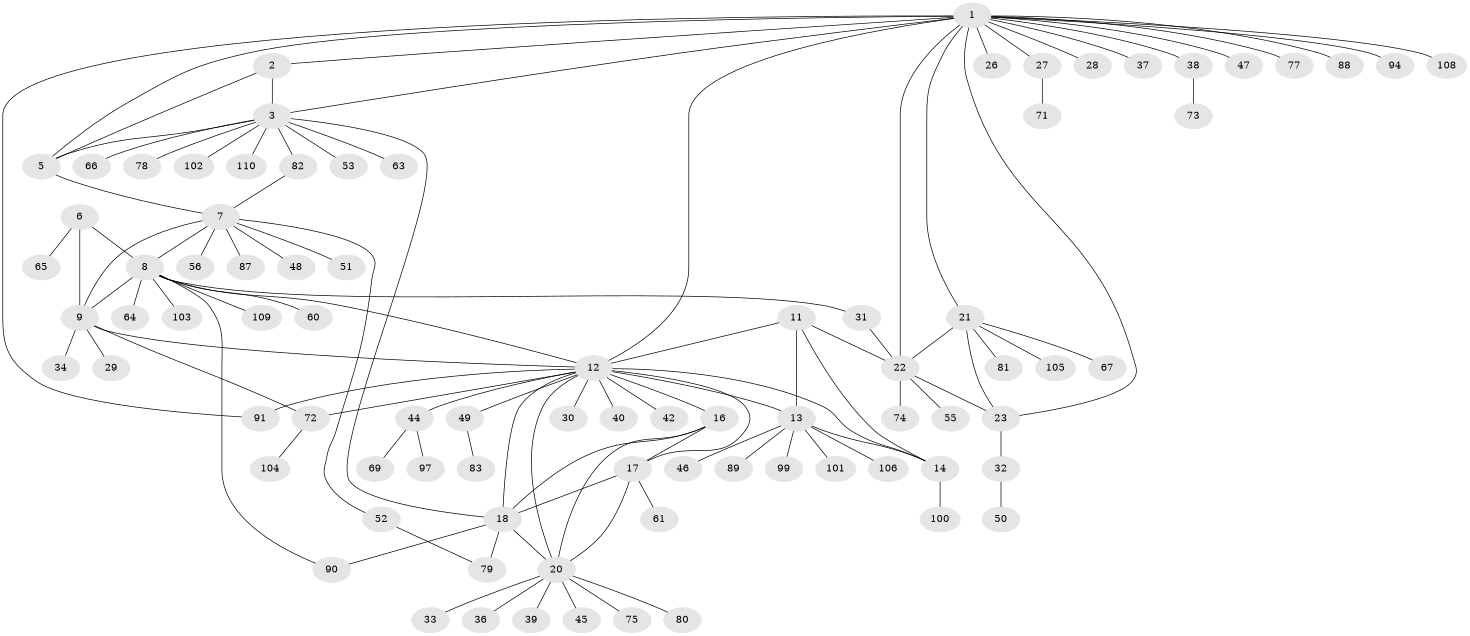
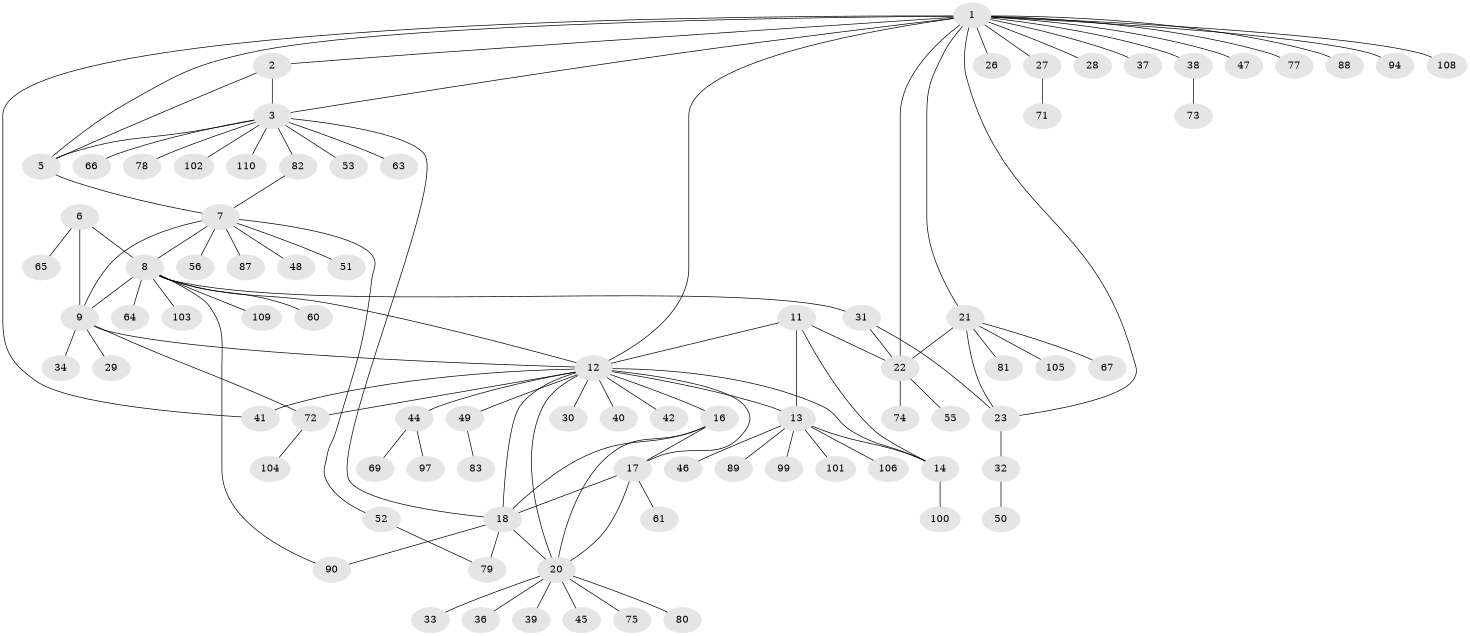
(951, 393) -> (936, 363)
(260, 419) -> (260, 419)
